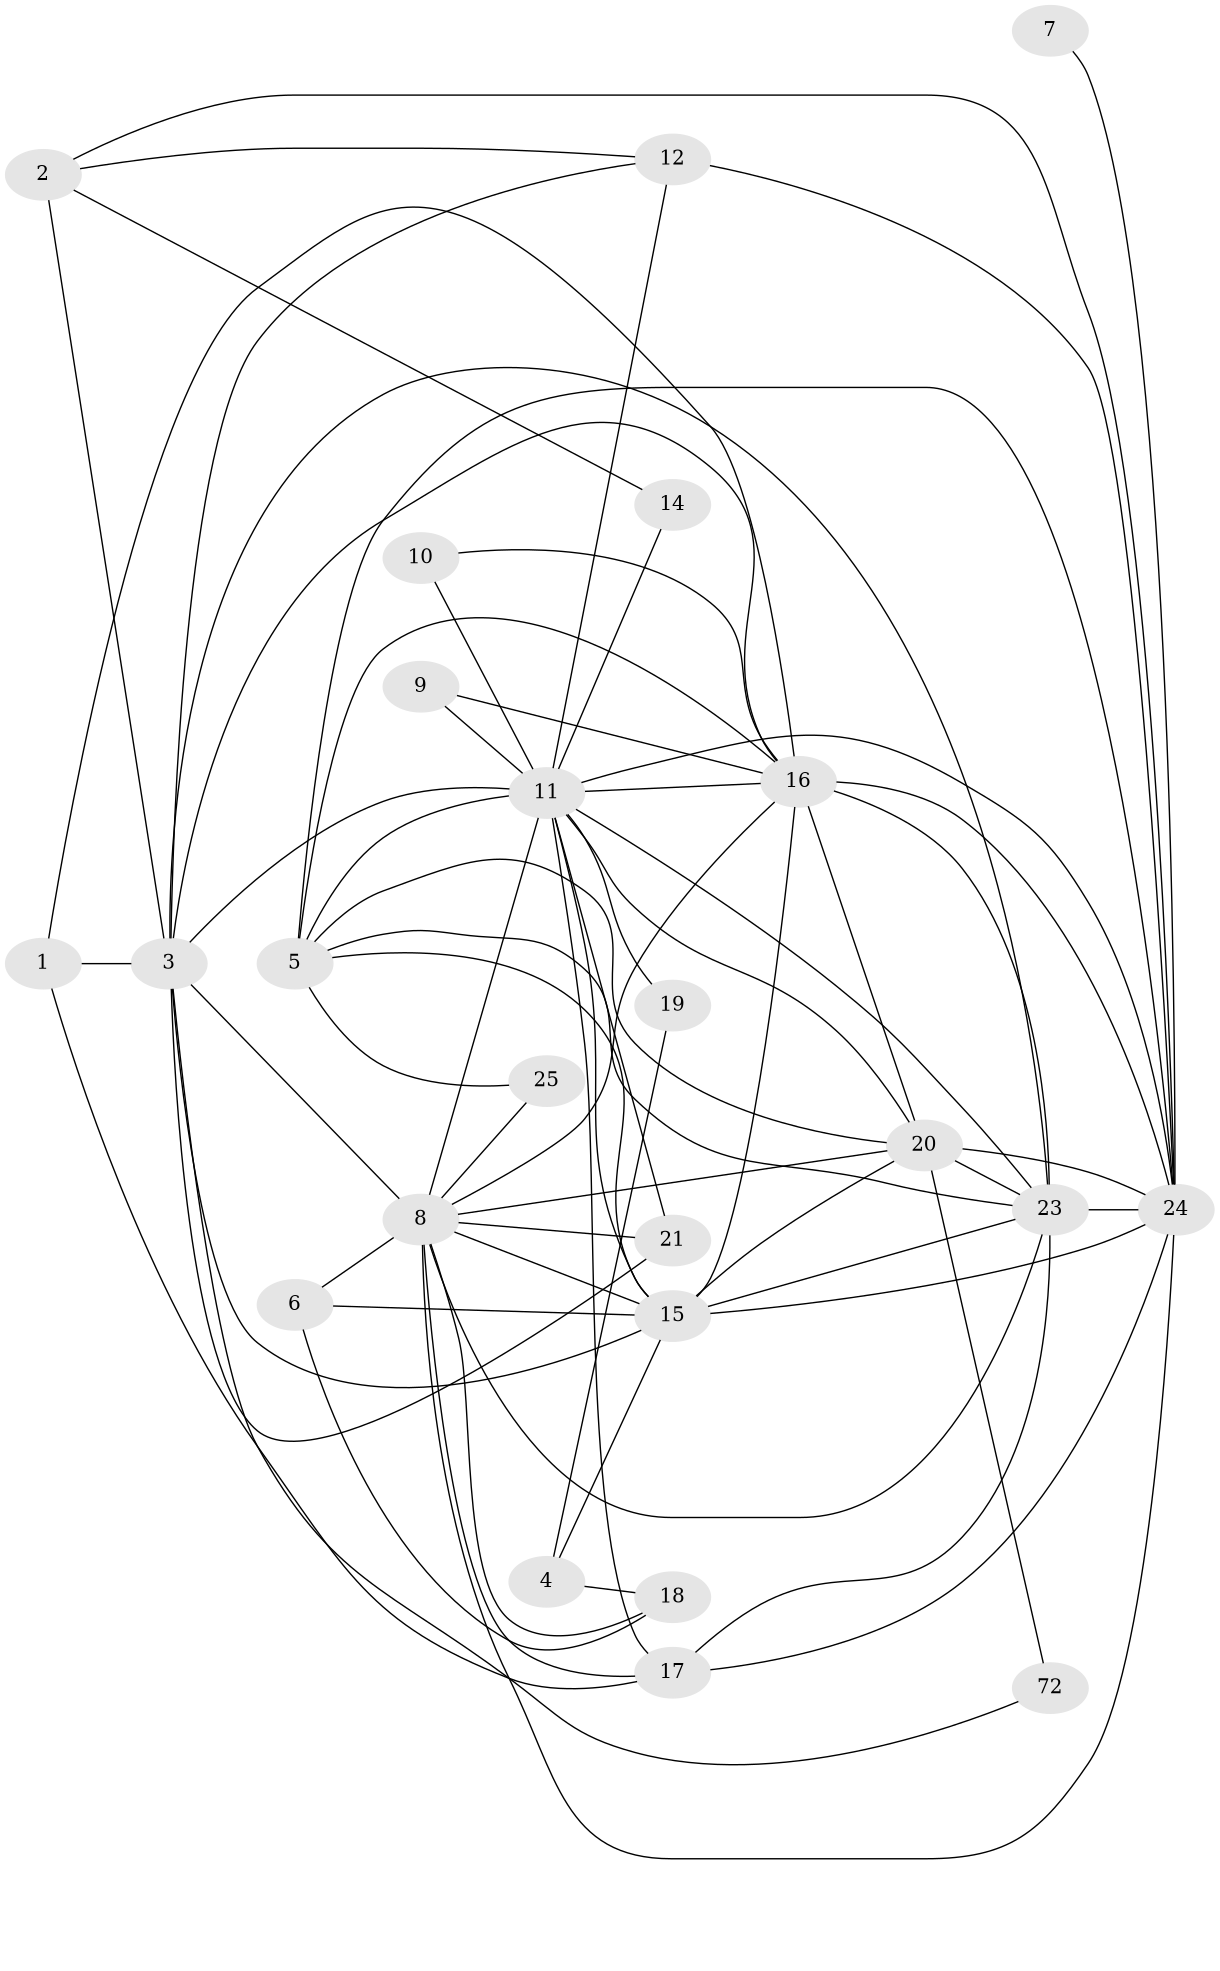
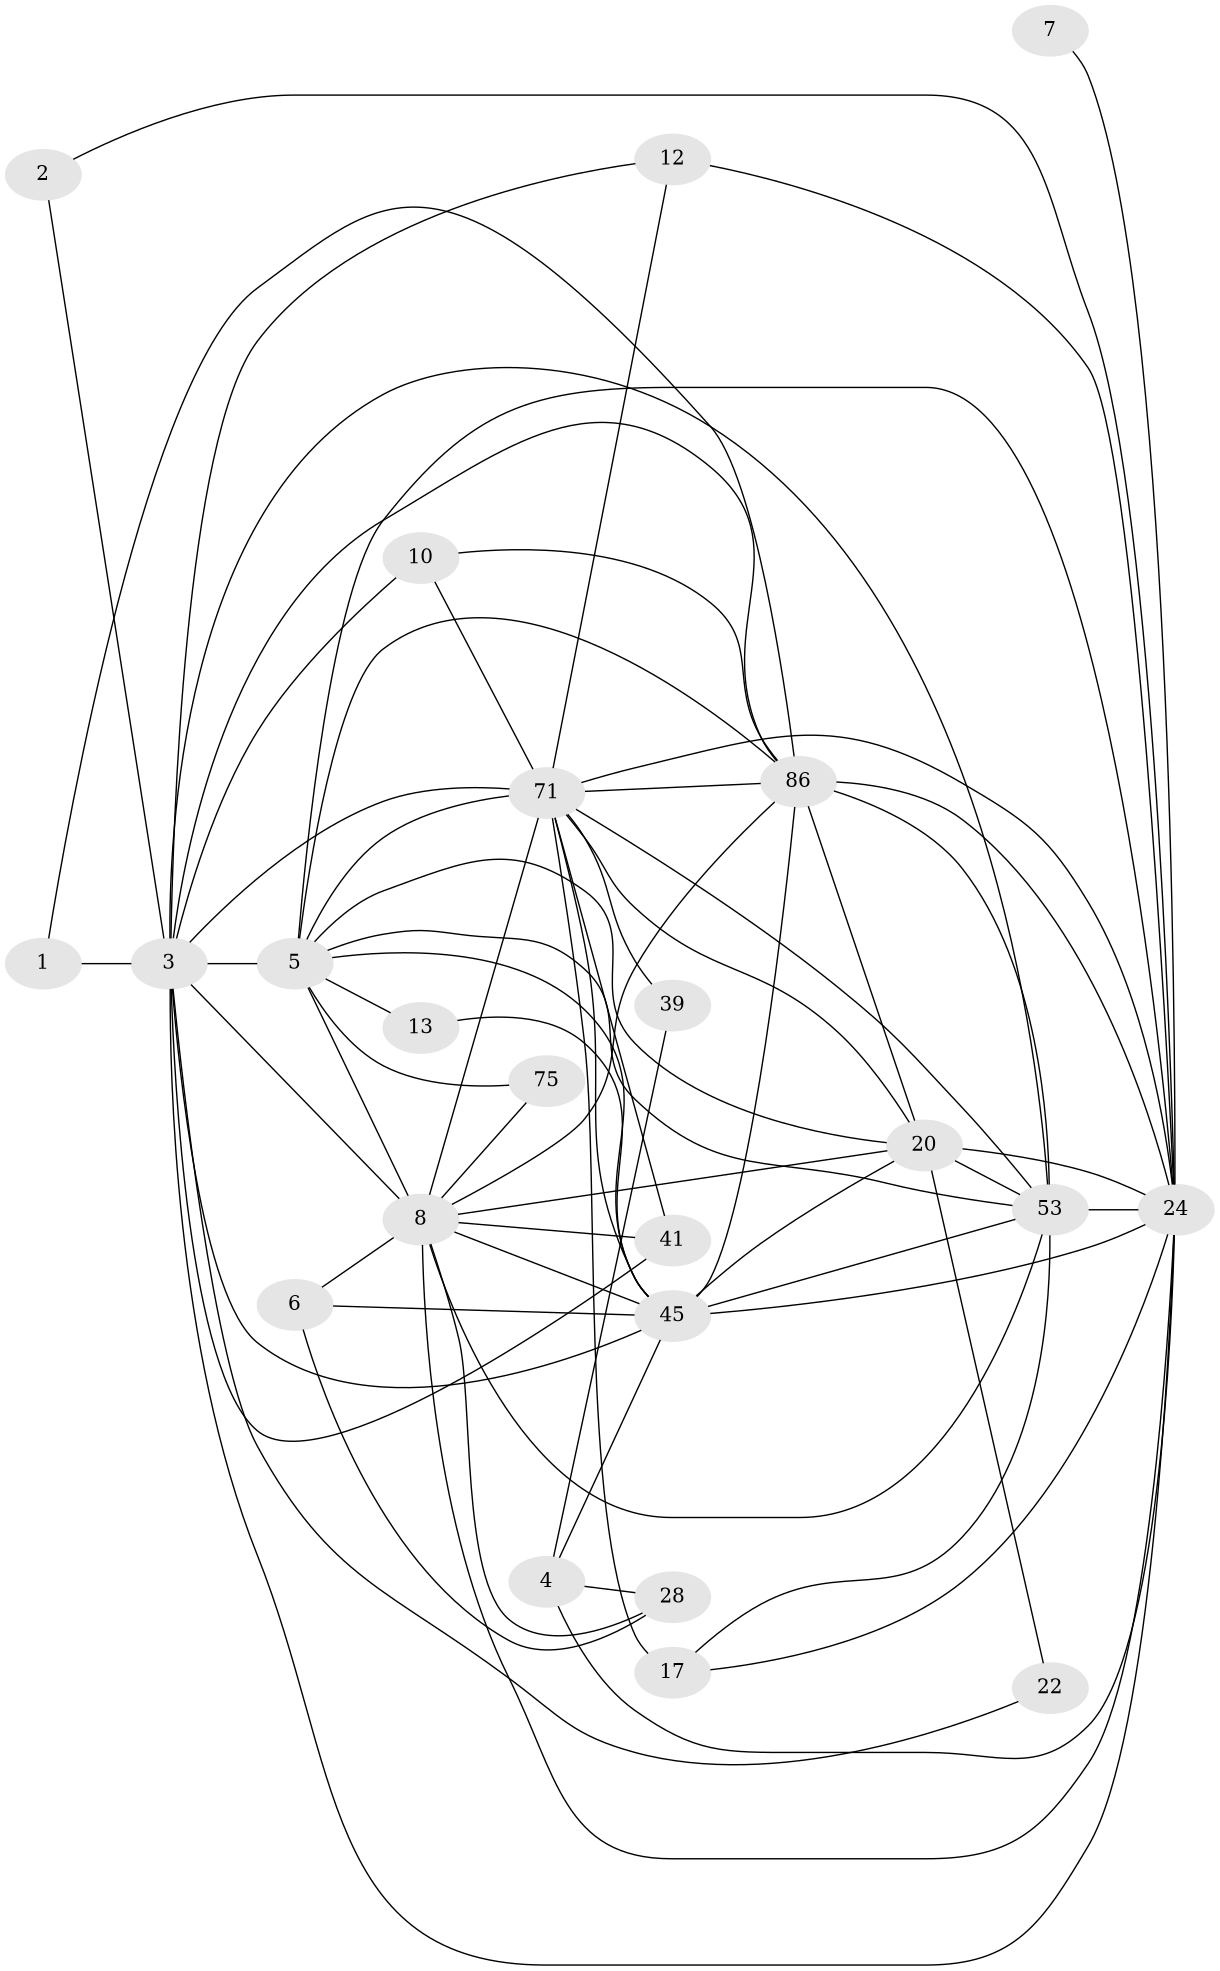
(357, 148) -> none
(673, 505) -> none
(421, 687) -> none
none -> (254, 738)
(799, 782) -> (799, 782)
(547, 793) -> (547, 793)
none -> (232, 964)
(673, 1006) -> (673, 1006)
none -> (421, 1028)
(547, 1081) -> (547, 1081)
(1050, 1210) -> (1050, 1210)
(673, 1241) -> (673, 1241)
(673, 1316) -> (673, 1316)
(211, 1374) -> none
(673, 1597) -> (673, 1597)
(493, 1617) -> (358, 1092)
(1050, 1688) -> (1050, 1688)
none -> (1047, 1753)
none -> (591, 1965)
